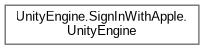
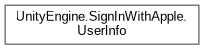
(102, 25) -> (102, 25)
